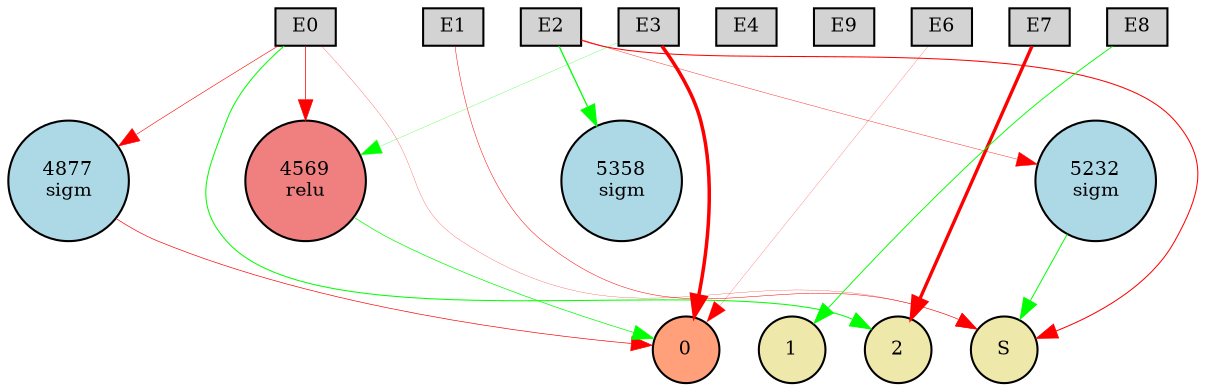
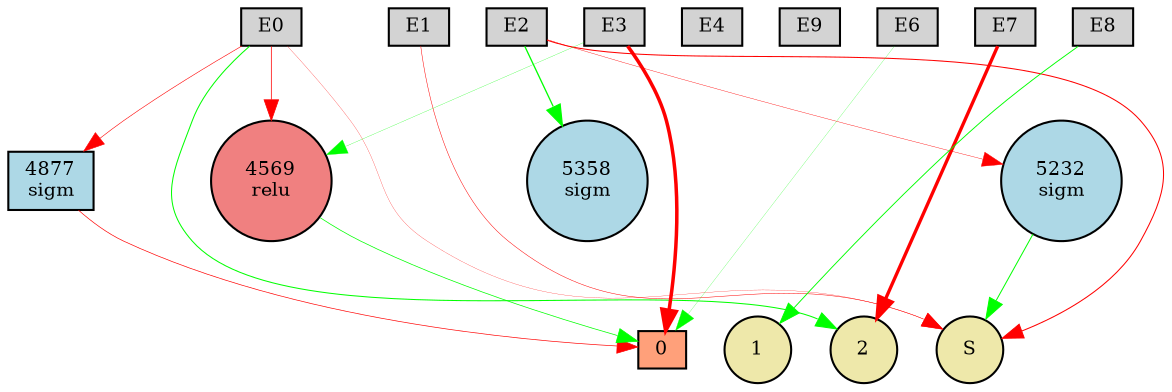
(824, 176) -> (791, 180)
(69, 181) -> (51, 181)
(686, 350) -> (662, 350)
